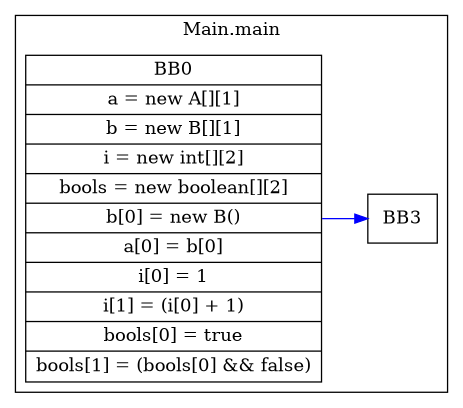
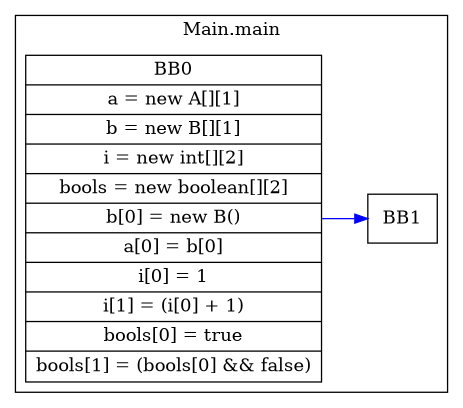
(403, 219) -> (403, 219)
